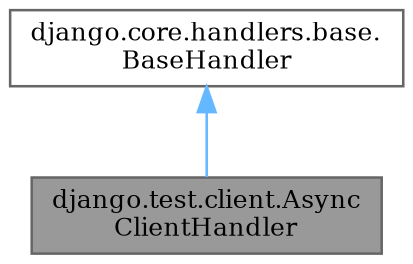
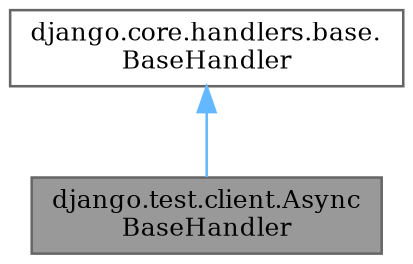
(207, 216) -> (207, 216)
